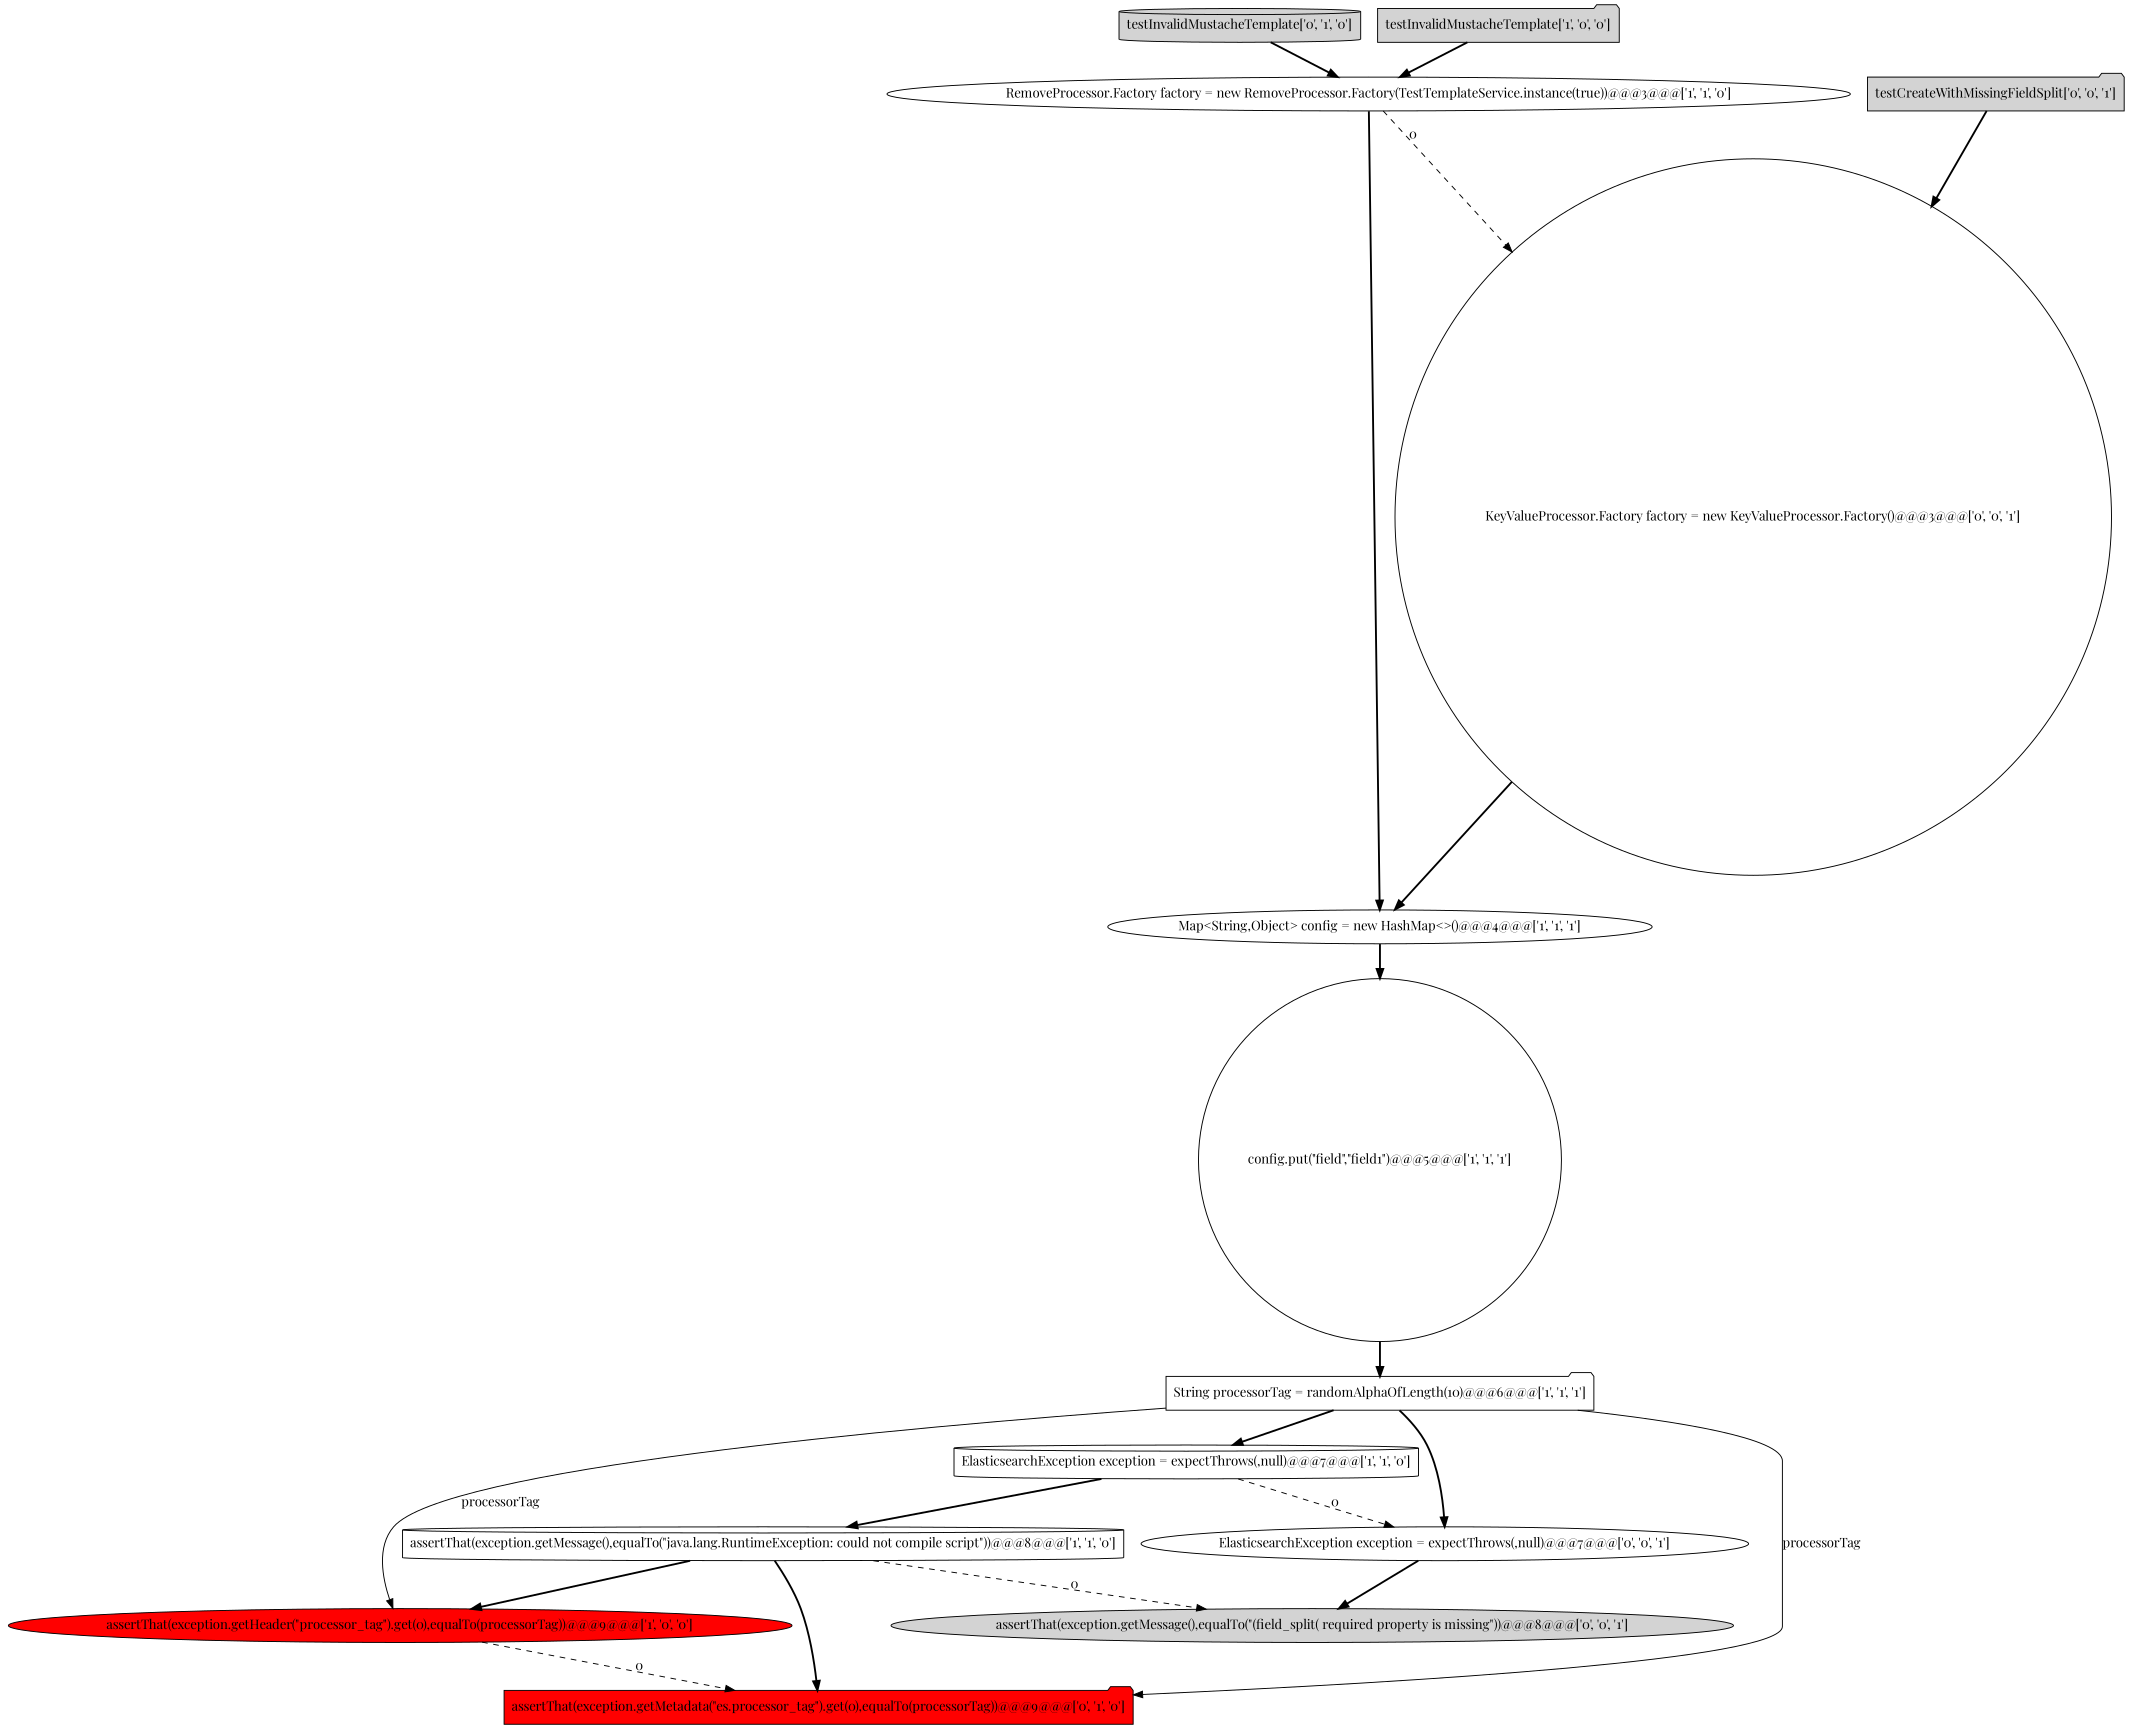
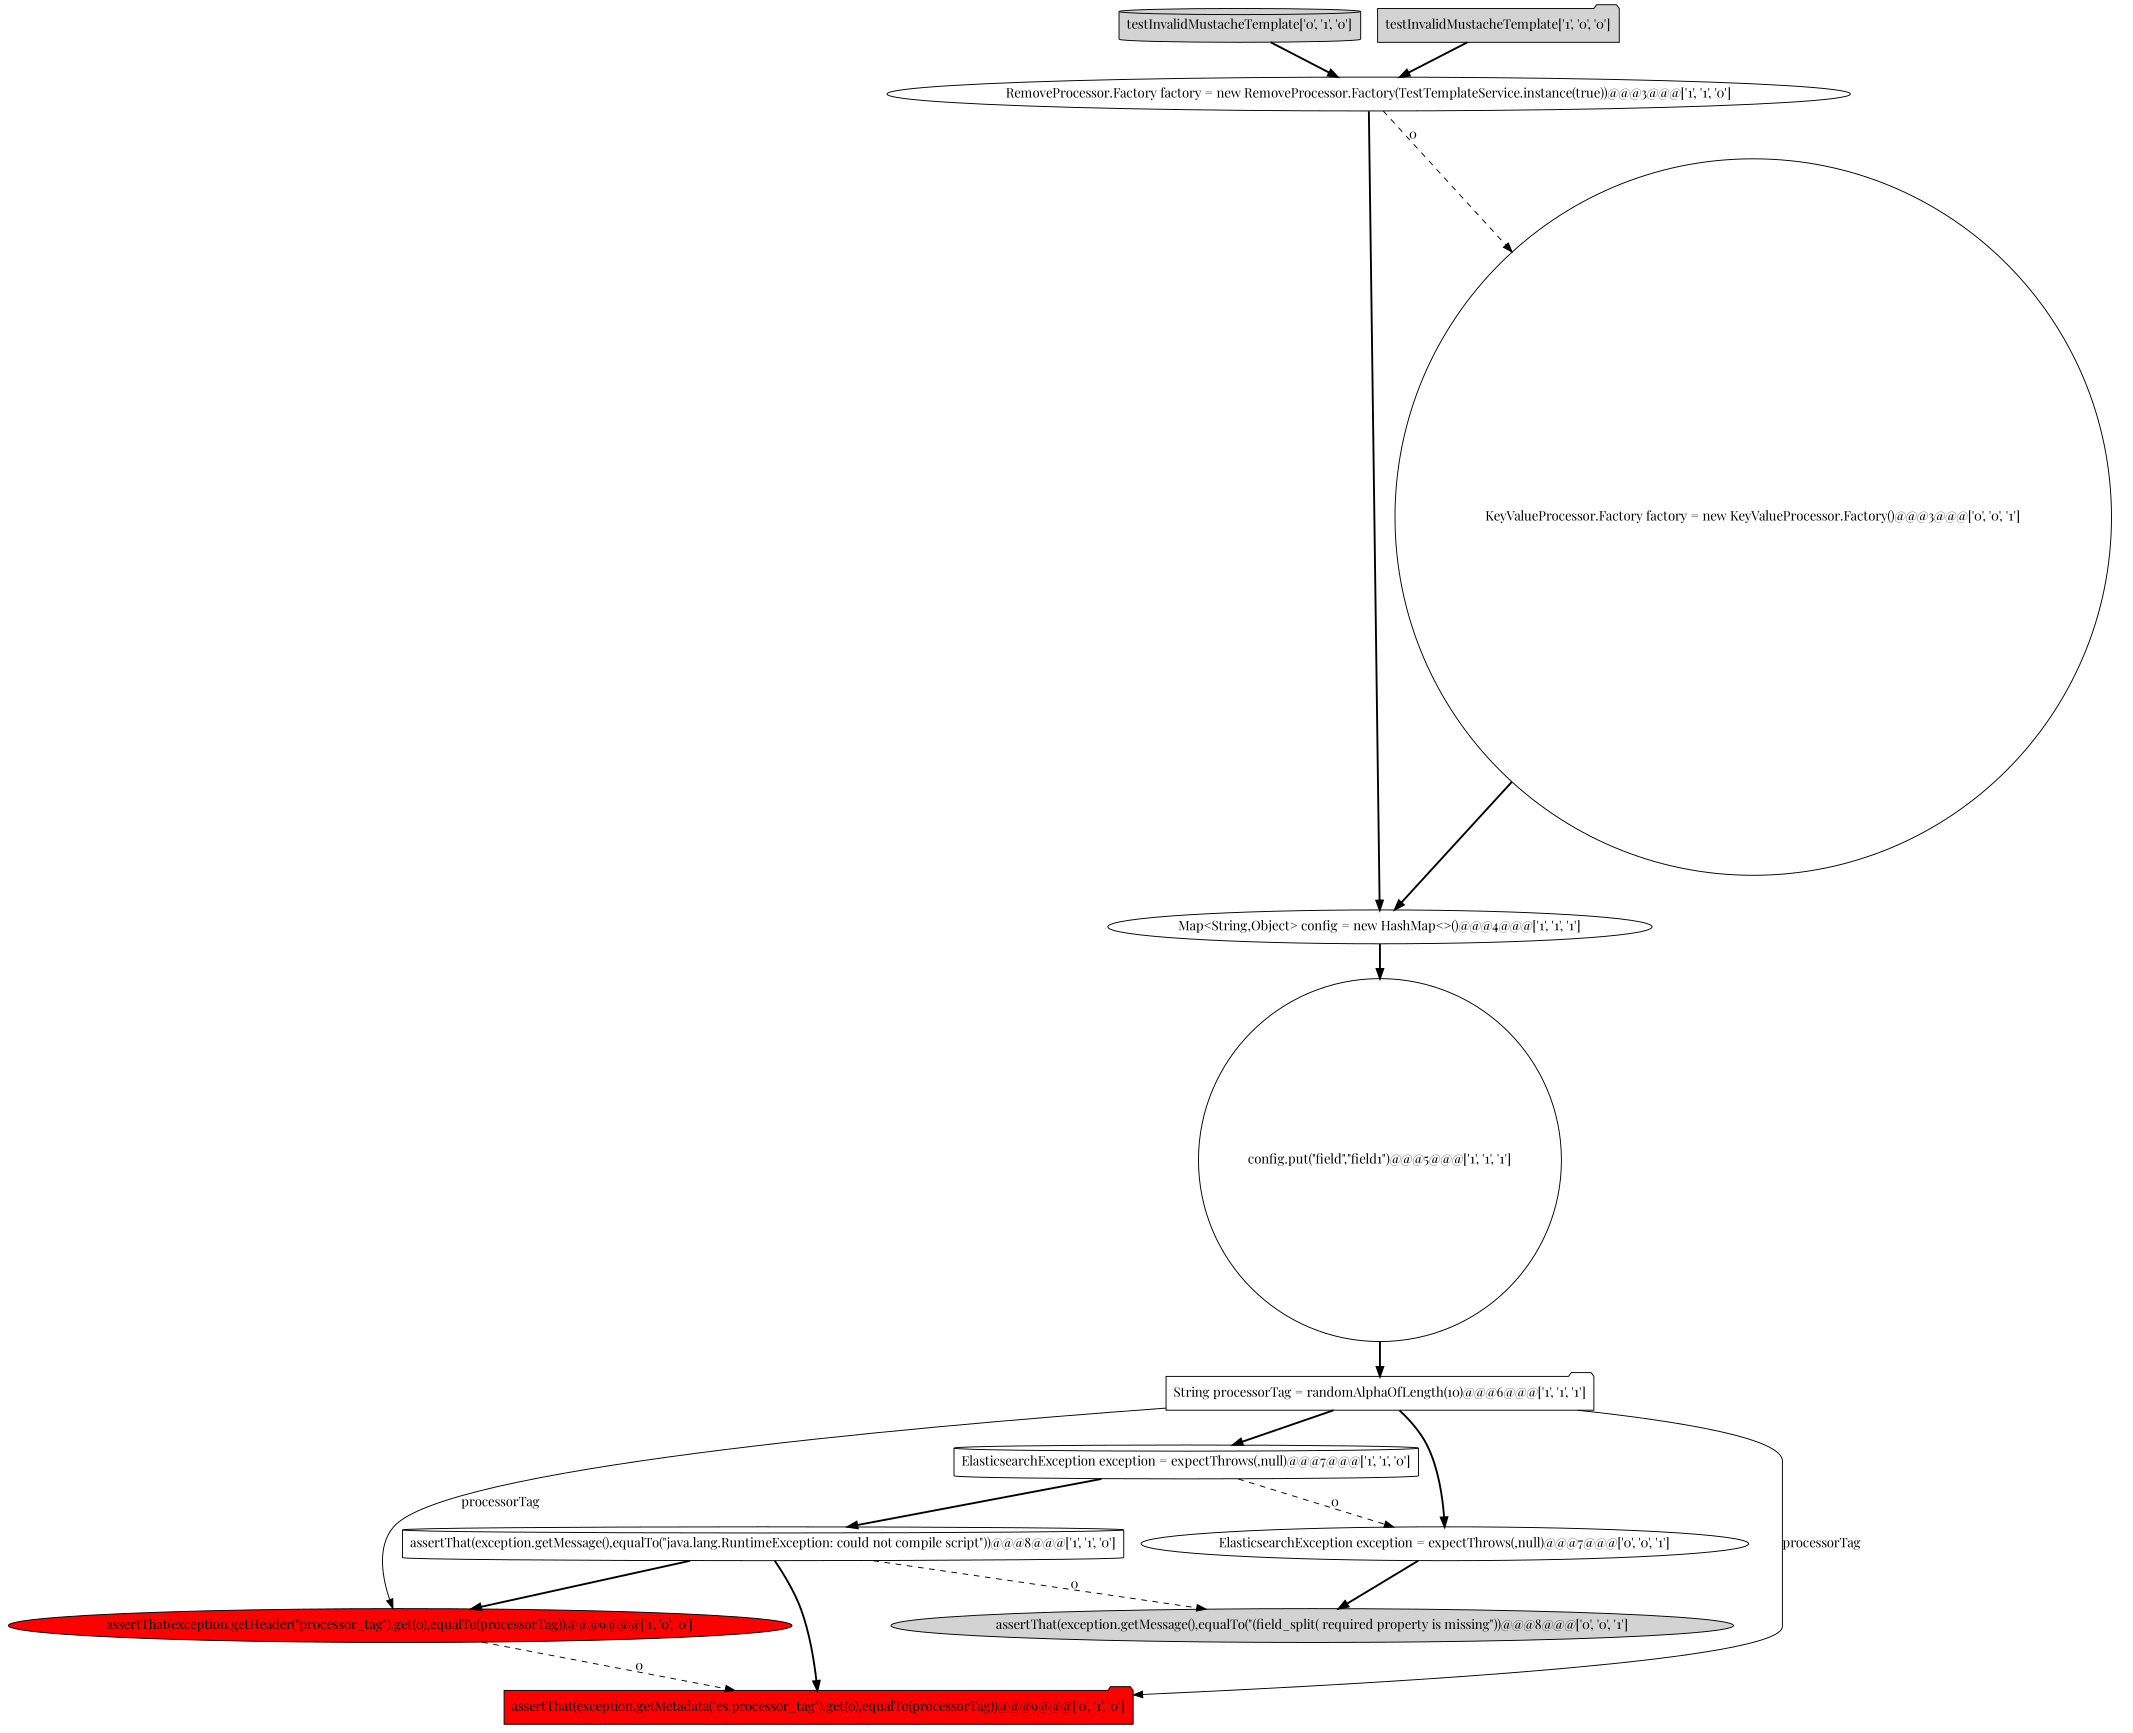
(1996, 94) -> none
